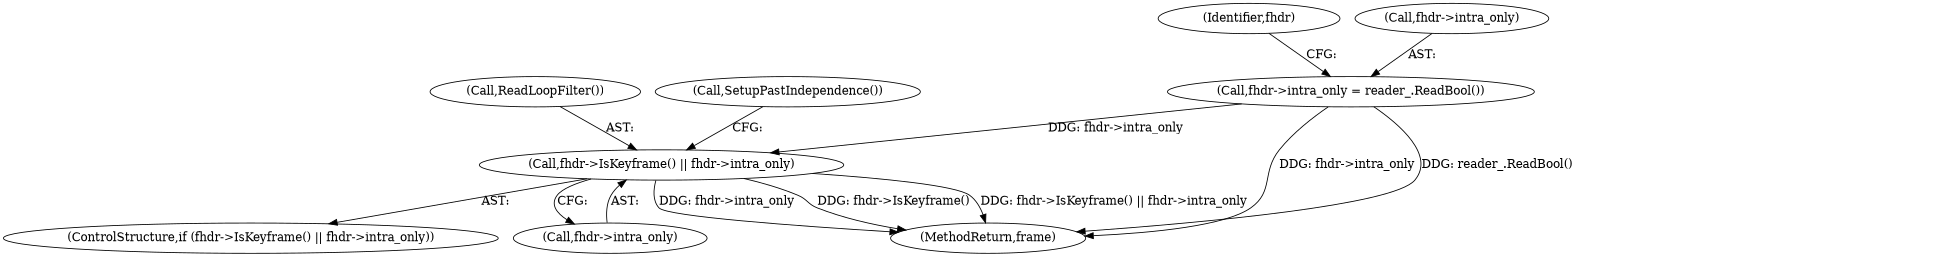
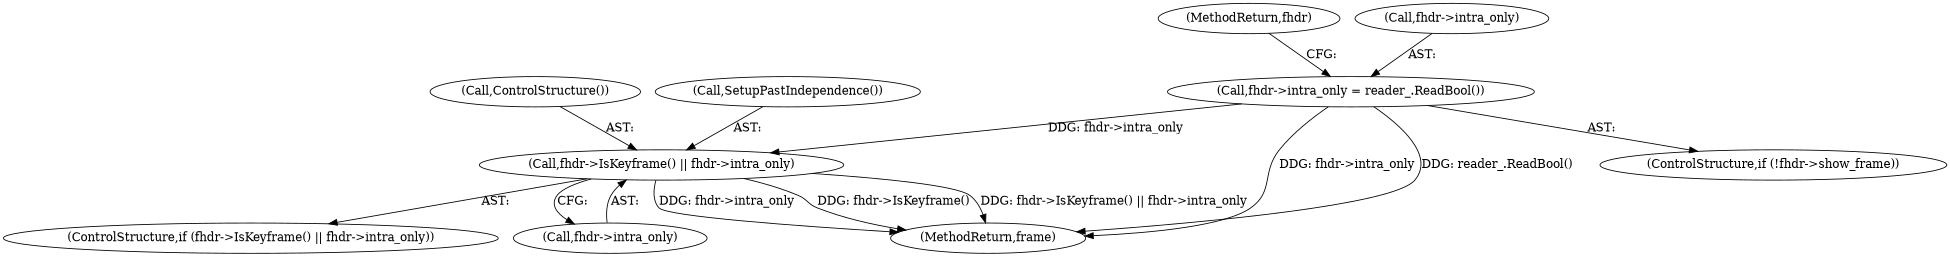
(1249, 19) -> (1249, 19)
(535, 92) -> (535, 92)
(750, 128) -> (750, 128)
none -> (1773, 165)
